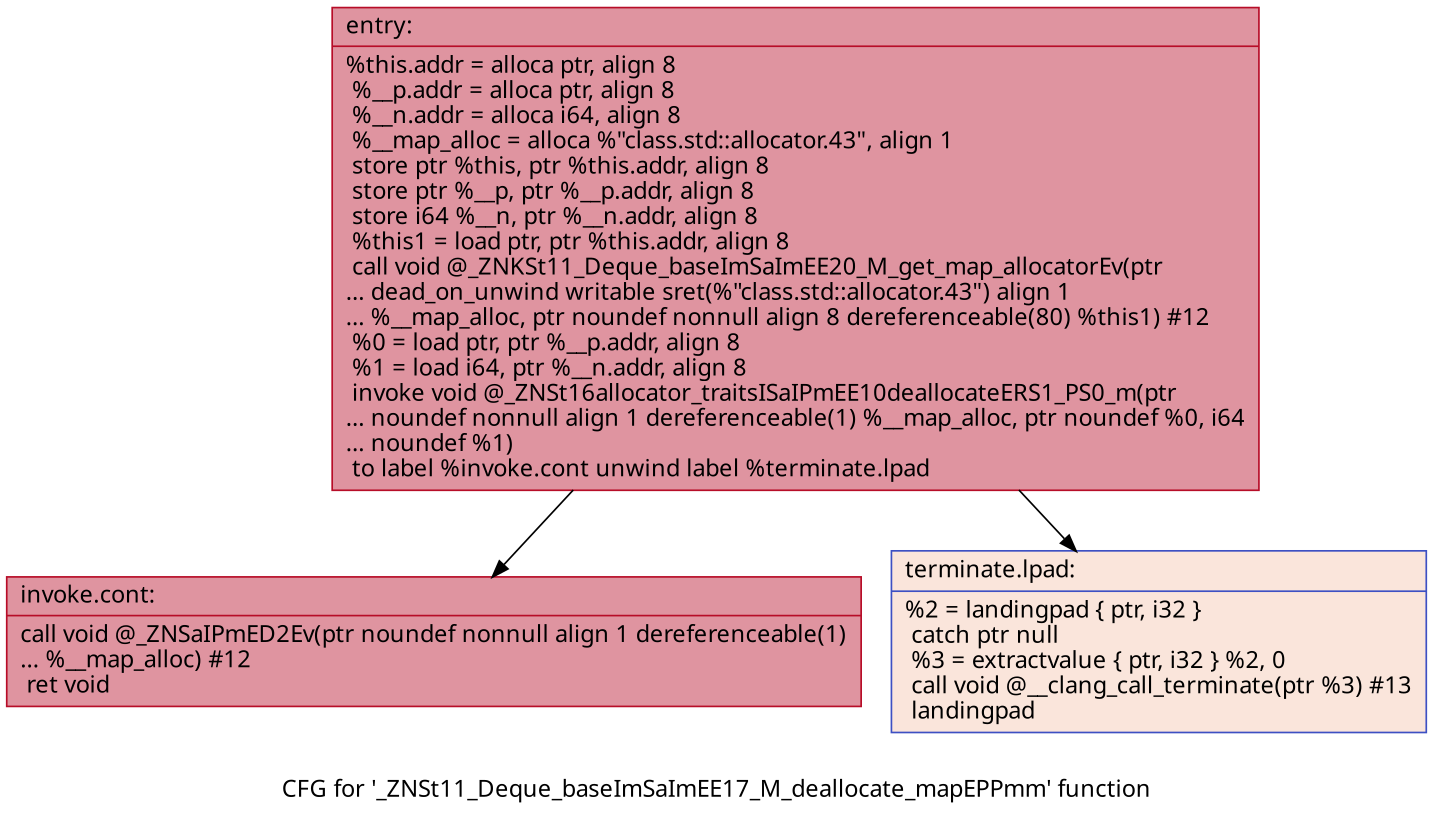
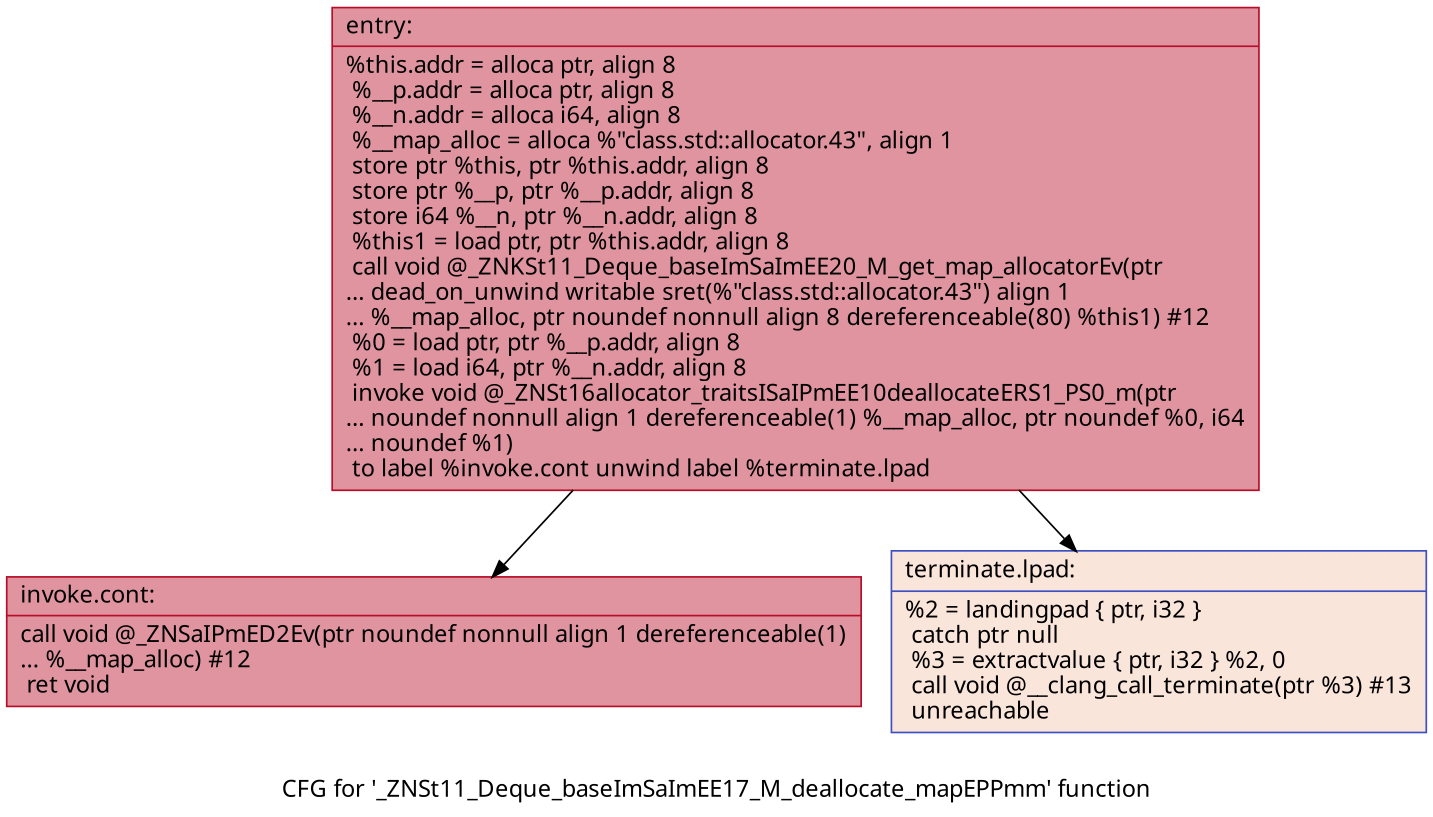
(970, 711) -> (978, 711)
